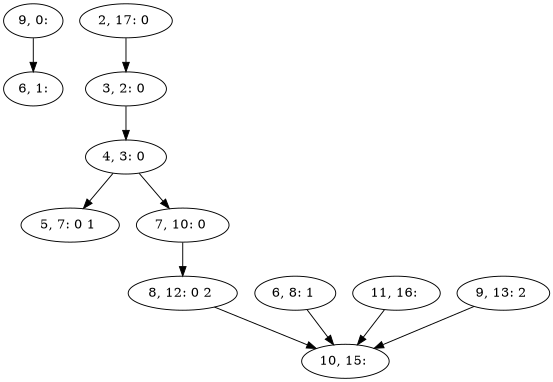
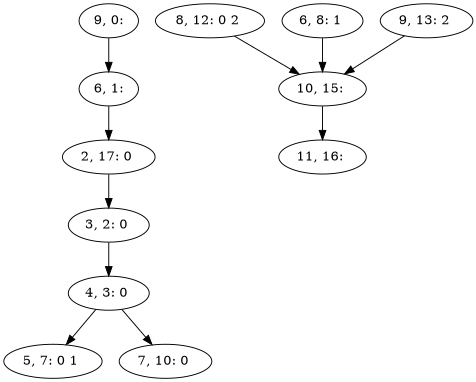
none -> (109, 118)
(183, 255) -> none
(374, 324) -> (323, 118)
